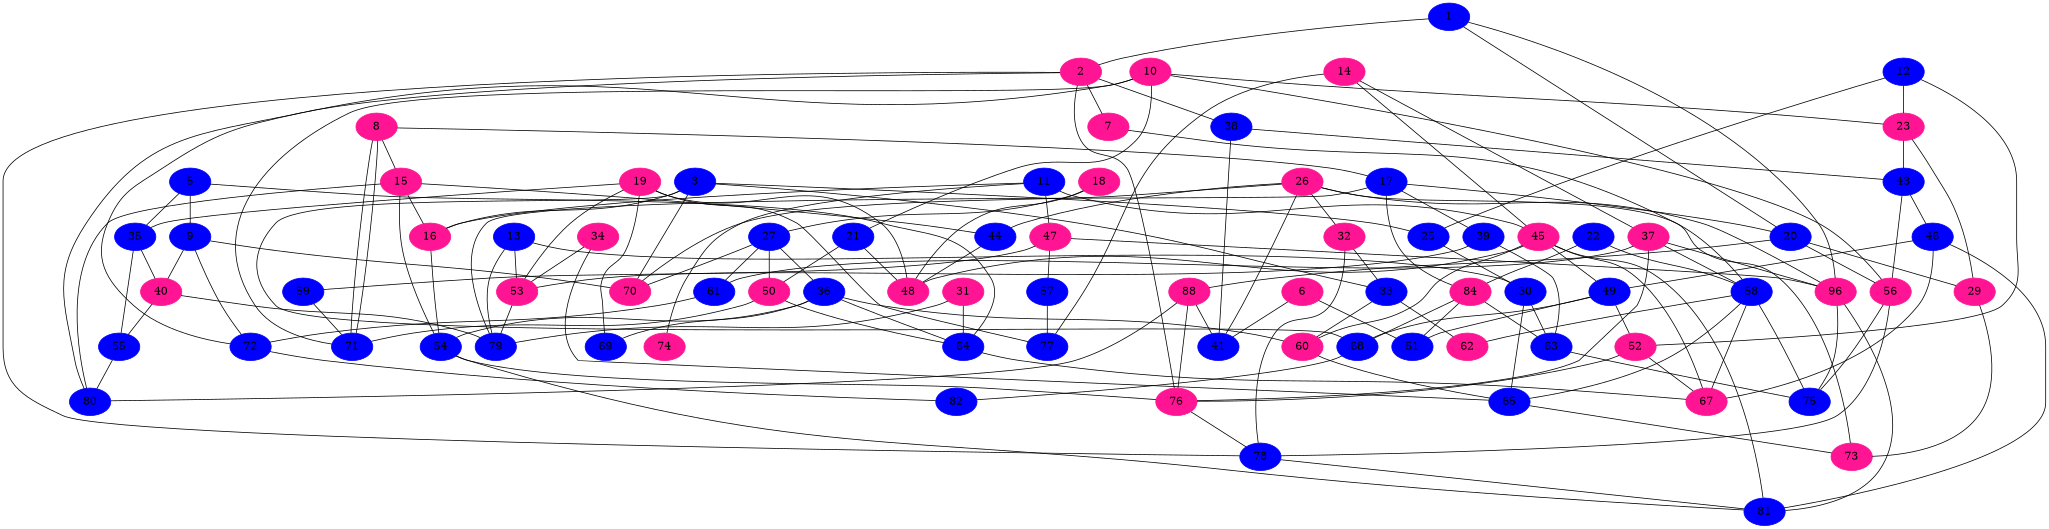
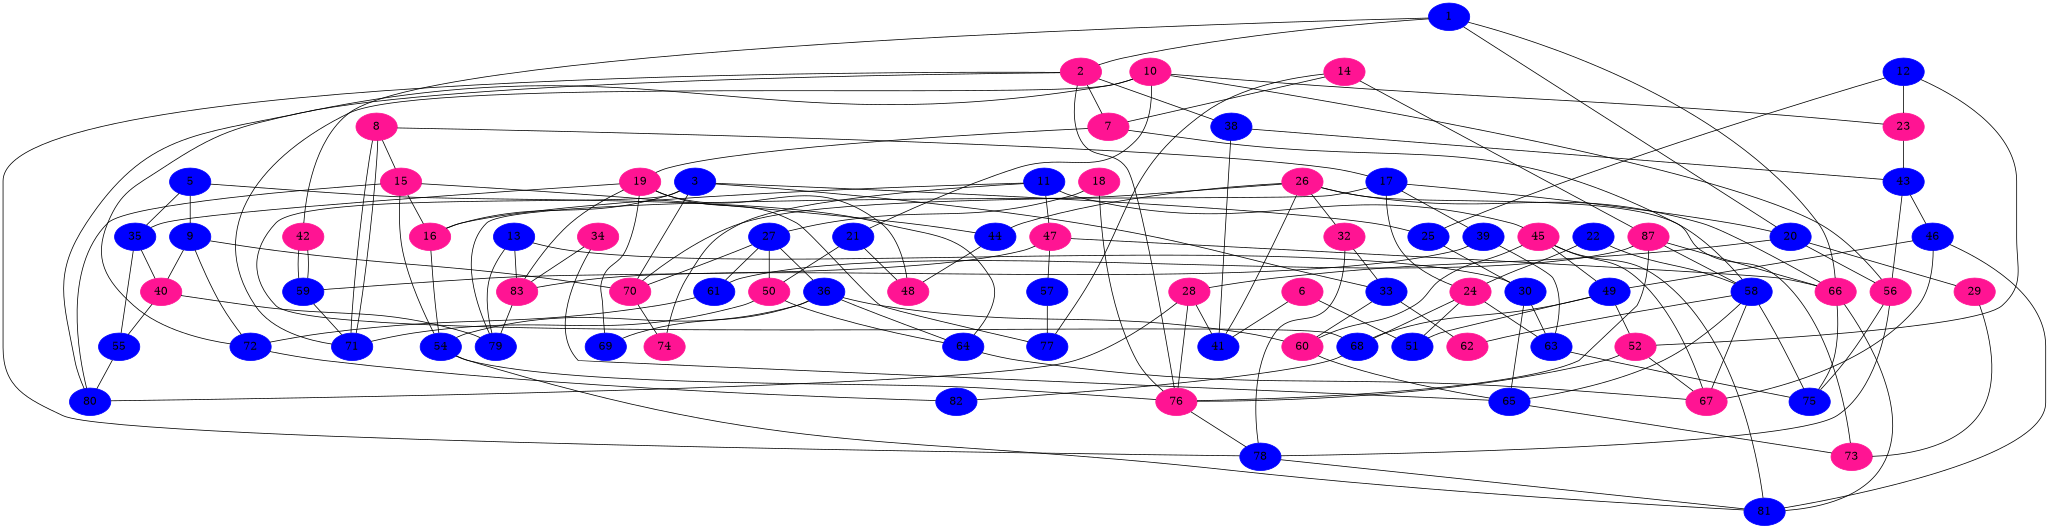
none -> (838, 145)
(1437, 151) -> (1212, 103)
(1952, 204) -> none
(978, 217) -> (1114, 300)
none -> (303, 237)
(1648, 237) -> (1648, 237)
(1223, 264) -> none
(517, 292) -> (517, 292)
(963, 292) -> none
(1189, 292) -> (1189, 292)
(1470, 292) -> (1470, 292)
(1836, 292) -> (1836, 292)
none -> (645, 315)
